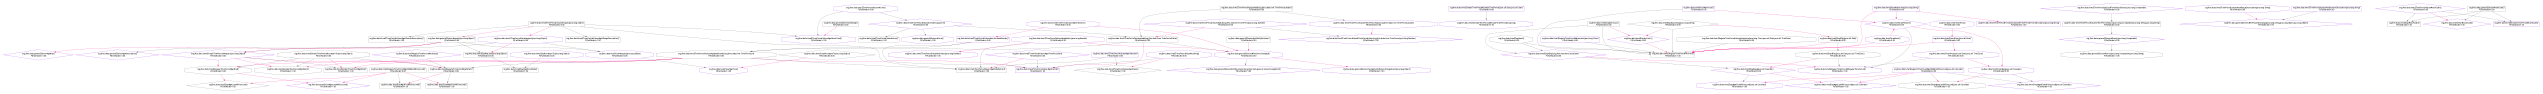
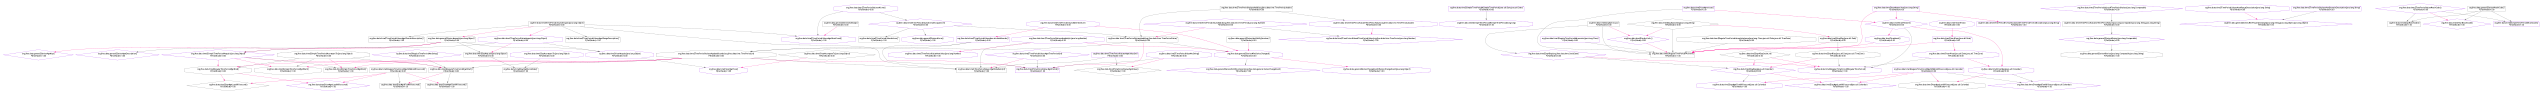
(1892, 33) -> (1891, 31)
(1511, 39) -> none
none -> (1755, 55)
